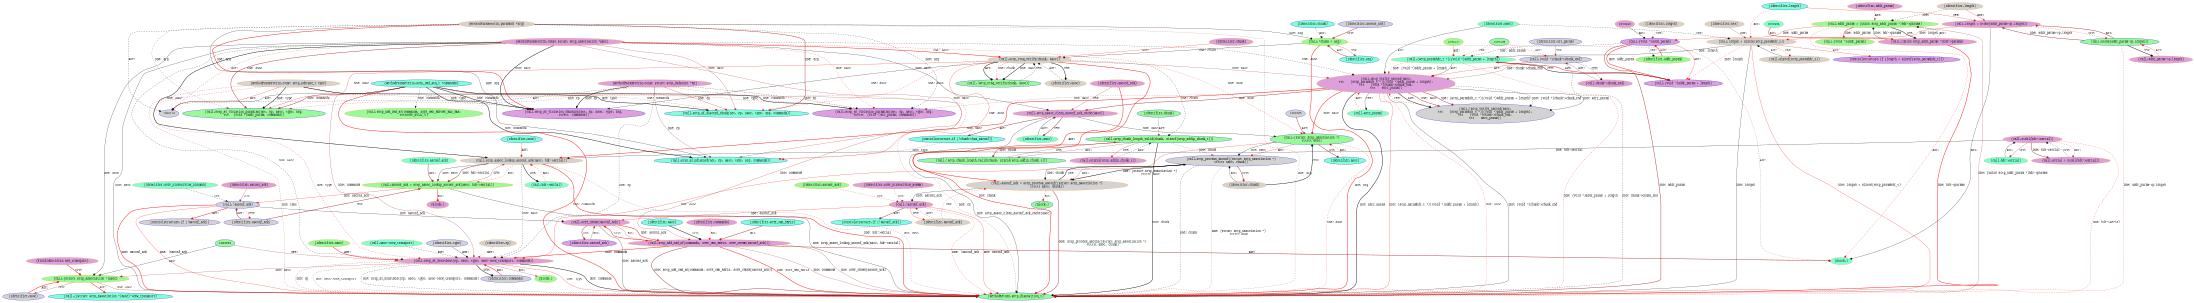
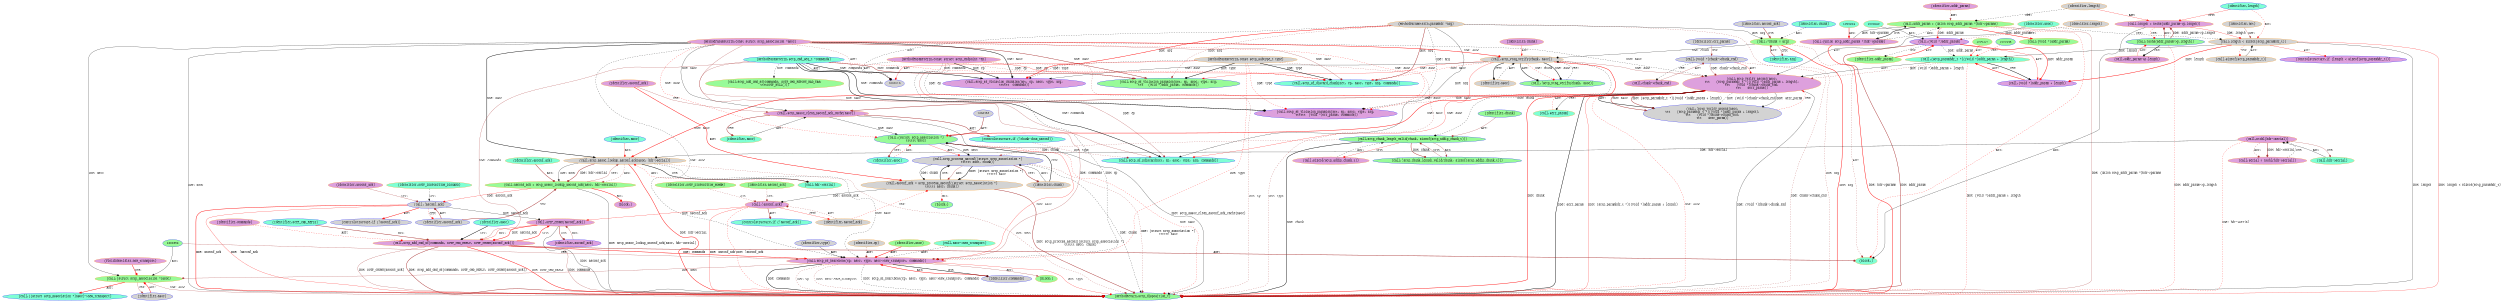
(1625, 24) -> (1874, 24)
(1526, 49) -> none
(1717, 61) -> (2153, 68)
(1287, 152) -> (1448, 152)
(893, 185) -> (695, 185)
(551, 239) -> none
(1510, 289) -> (1659, 290)
